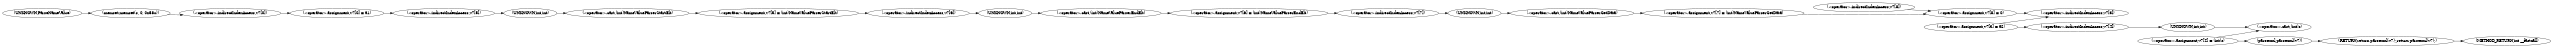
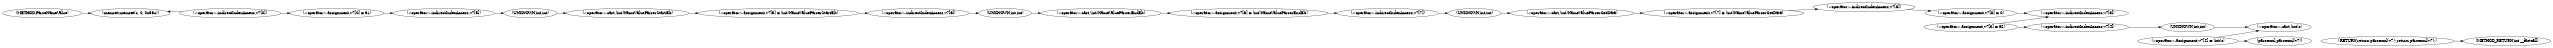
(42, 13) -> (42, 13)
(1863, 14) -> (1802, 10)
(174, 15) -> (177, 11)
(2315, 41) -> none
